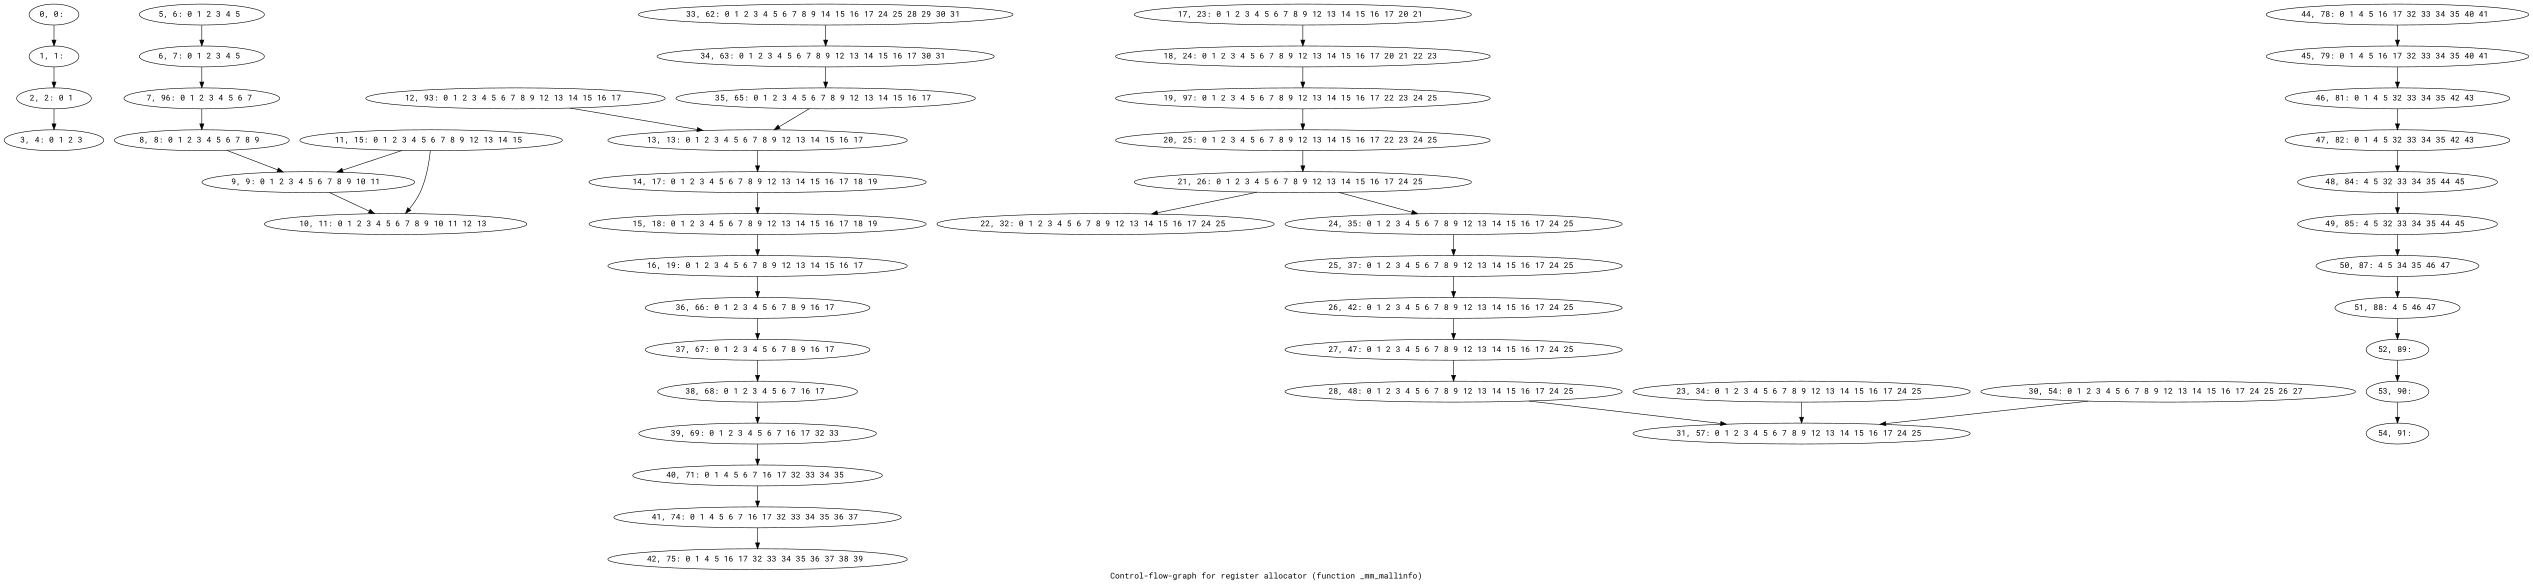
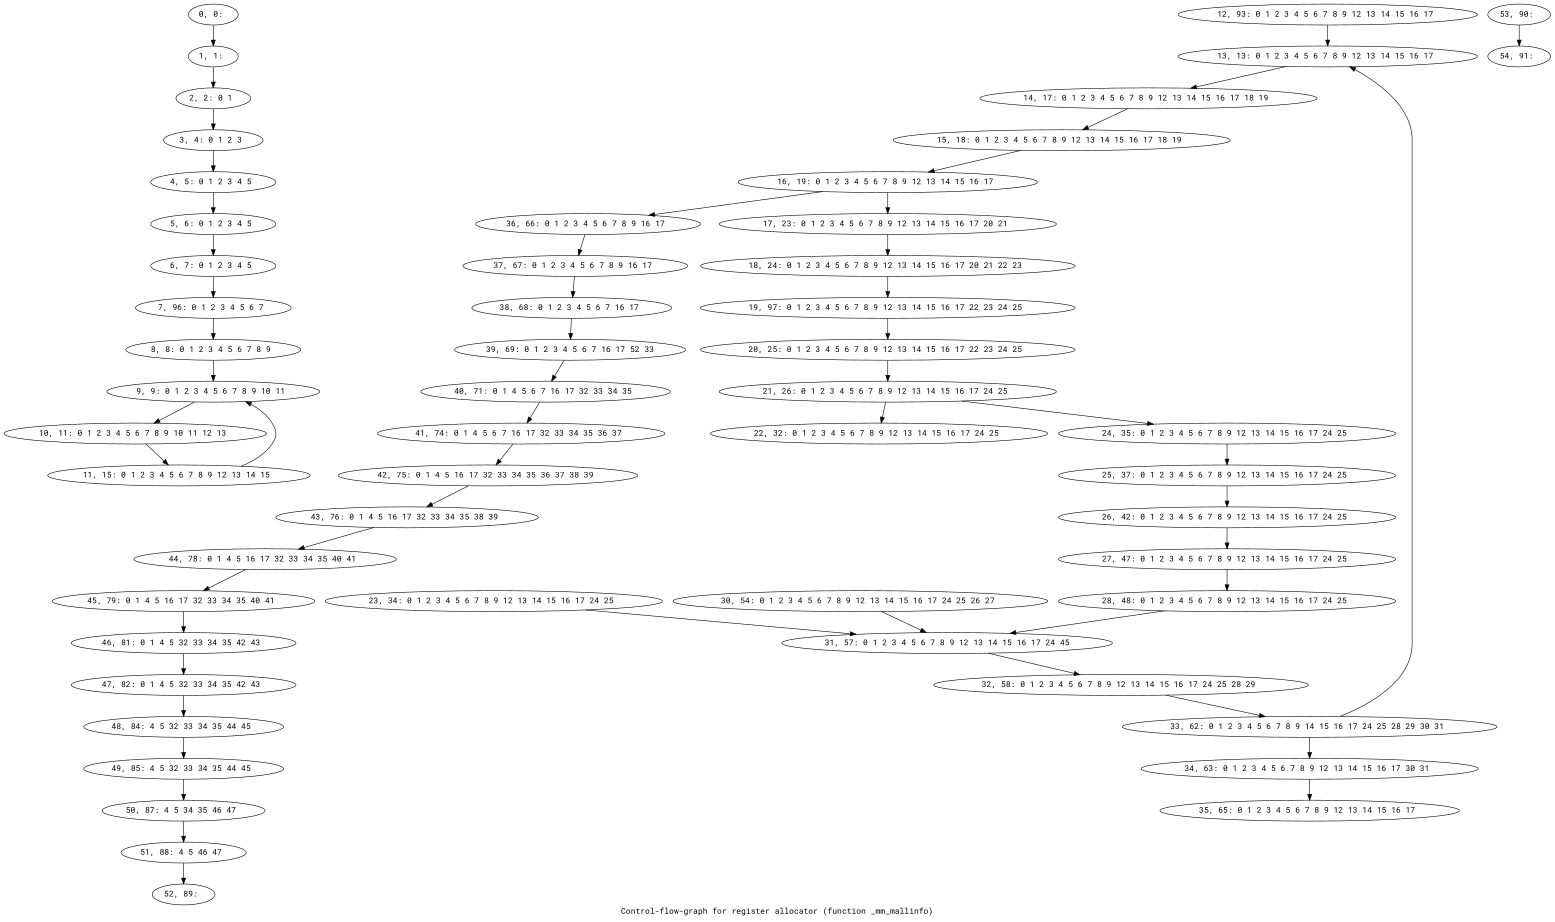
(794, 118) -> (1412, 399)
none -> (213, 182)
(424, 182) -> (155, 452)
none -> (888, 200)
(2397, 368) -> none
(758, 434) -> (570, 350)
(1802, 434) -> (947, 643)
none -> (407, 517)
none -> (1121, 685)
